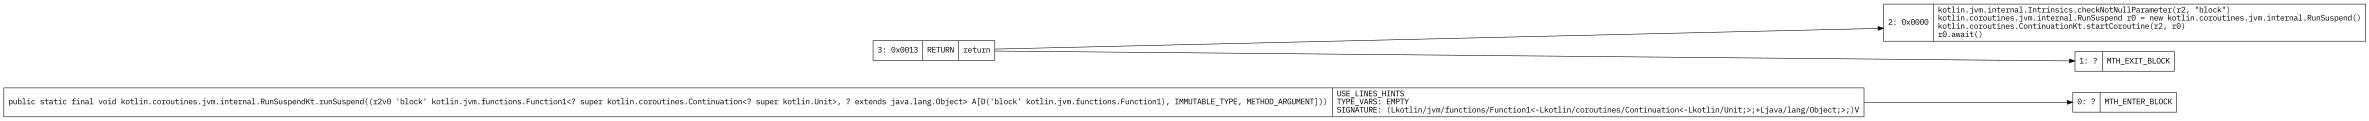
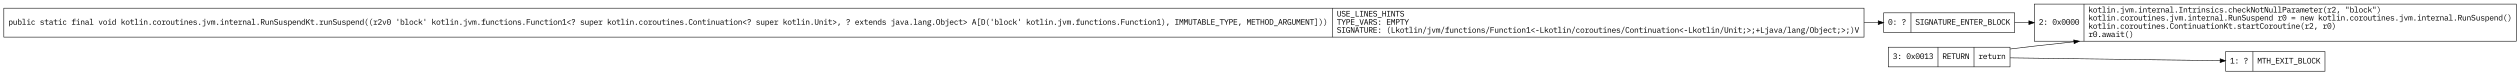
none -> (2022, 23)
(2138, 102) -> (1963, 22)
